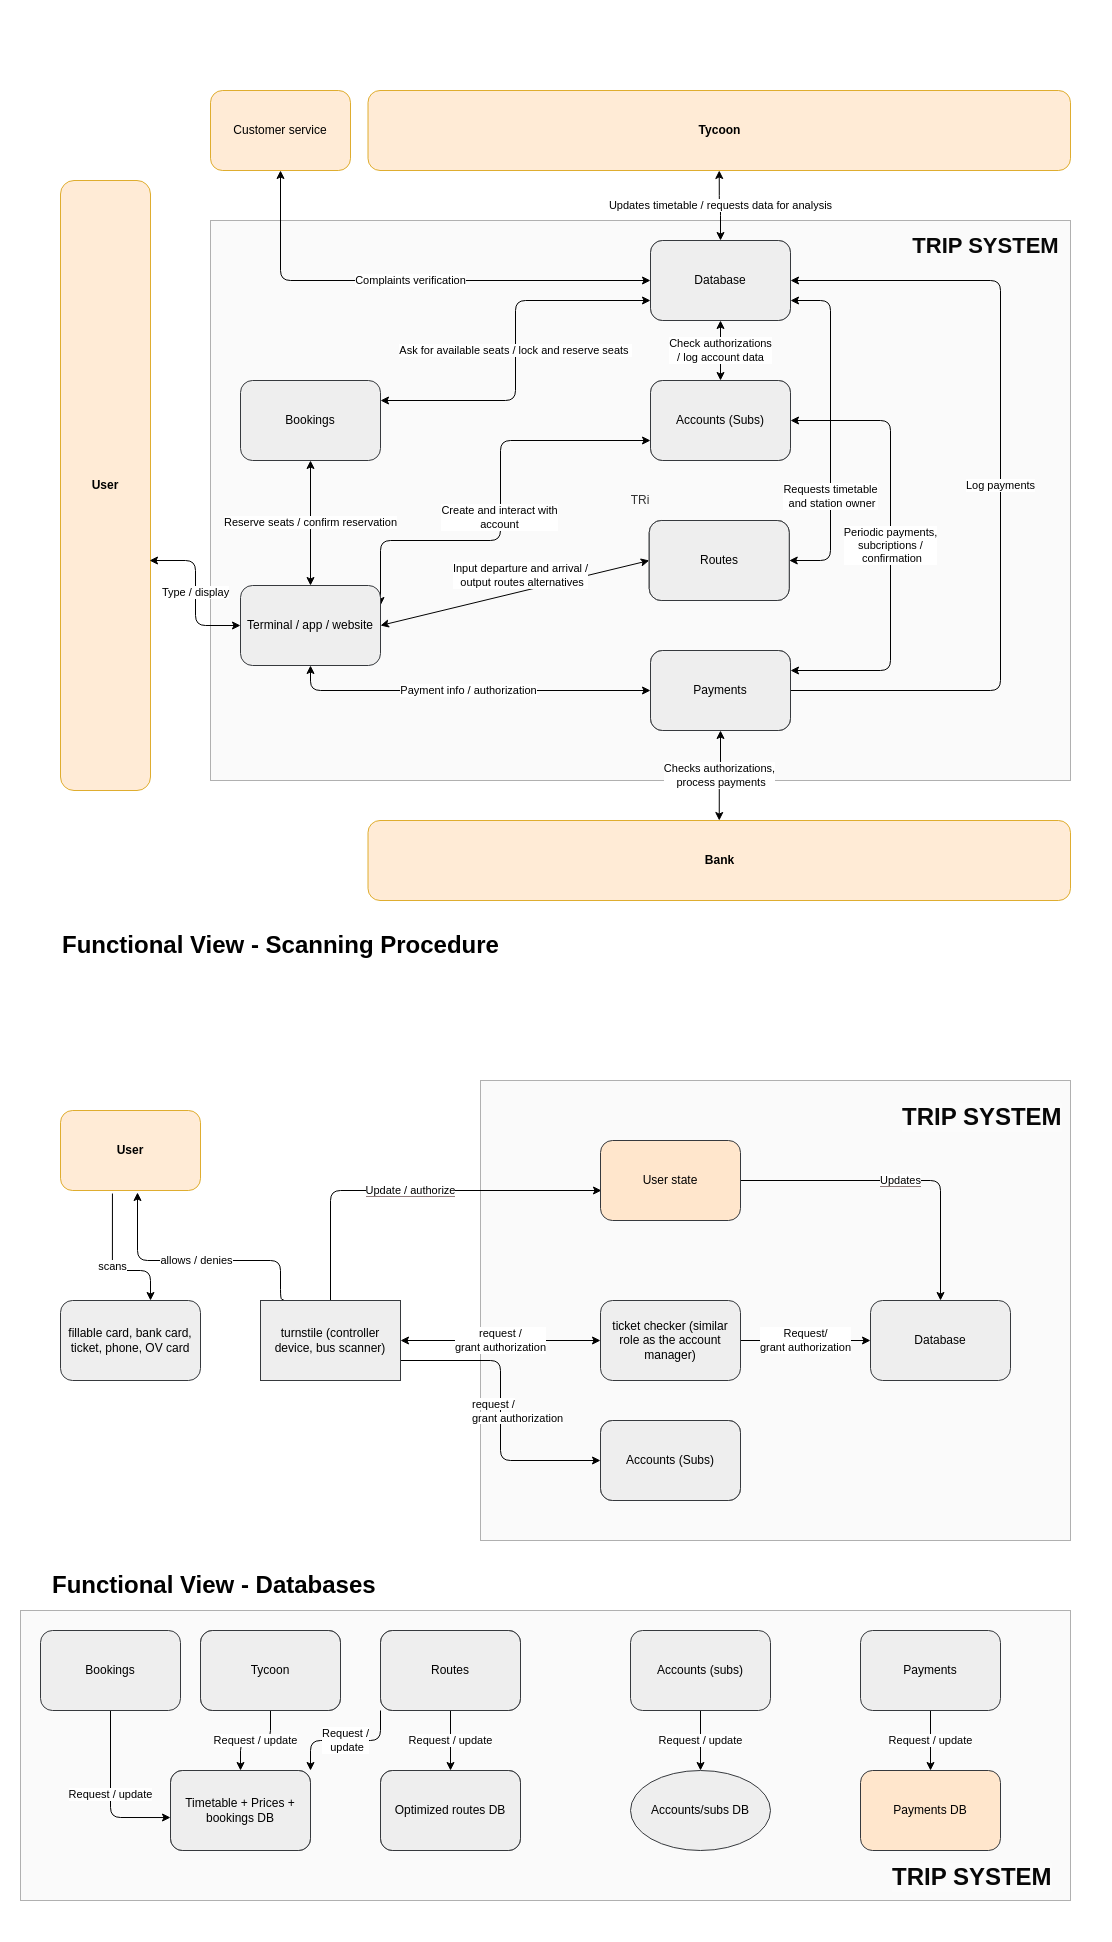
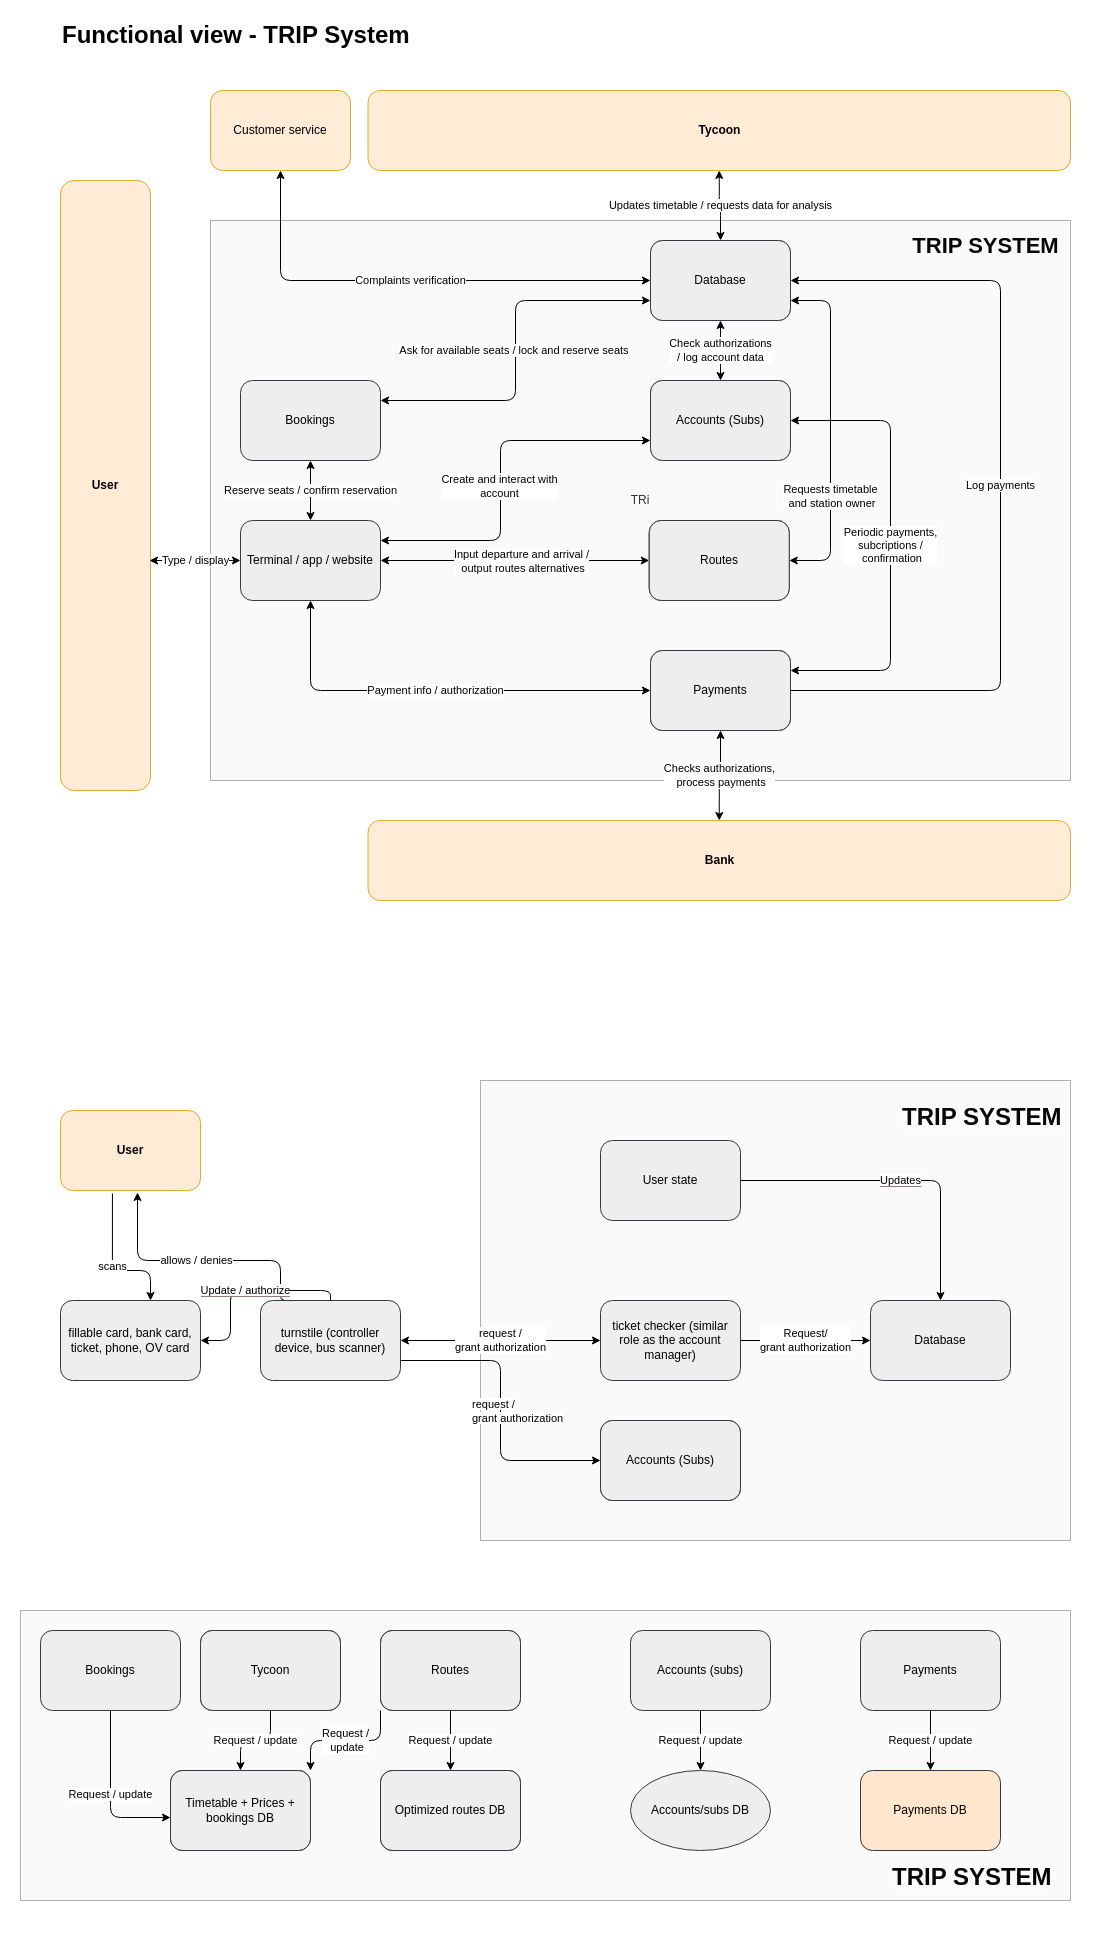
none -> (396, 36)
(311, 626) -> (311, 561)
(396, 946) -> none
(671, 1181) -> (671, 1181)
(416, 1191) -> (254, 1291)
(331, 1341) -> (331, 1341)
(386, 1586) -> none
